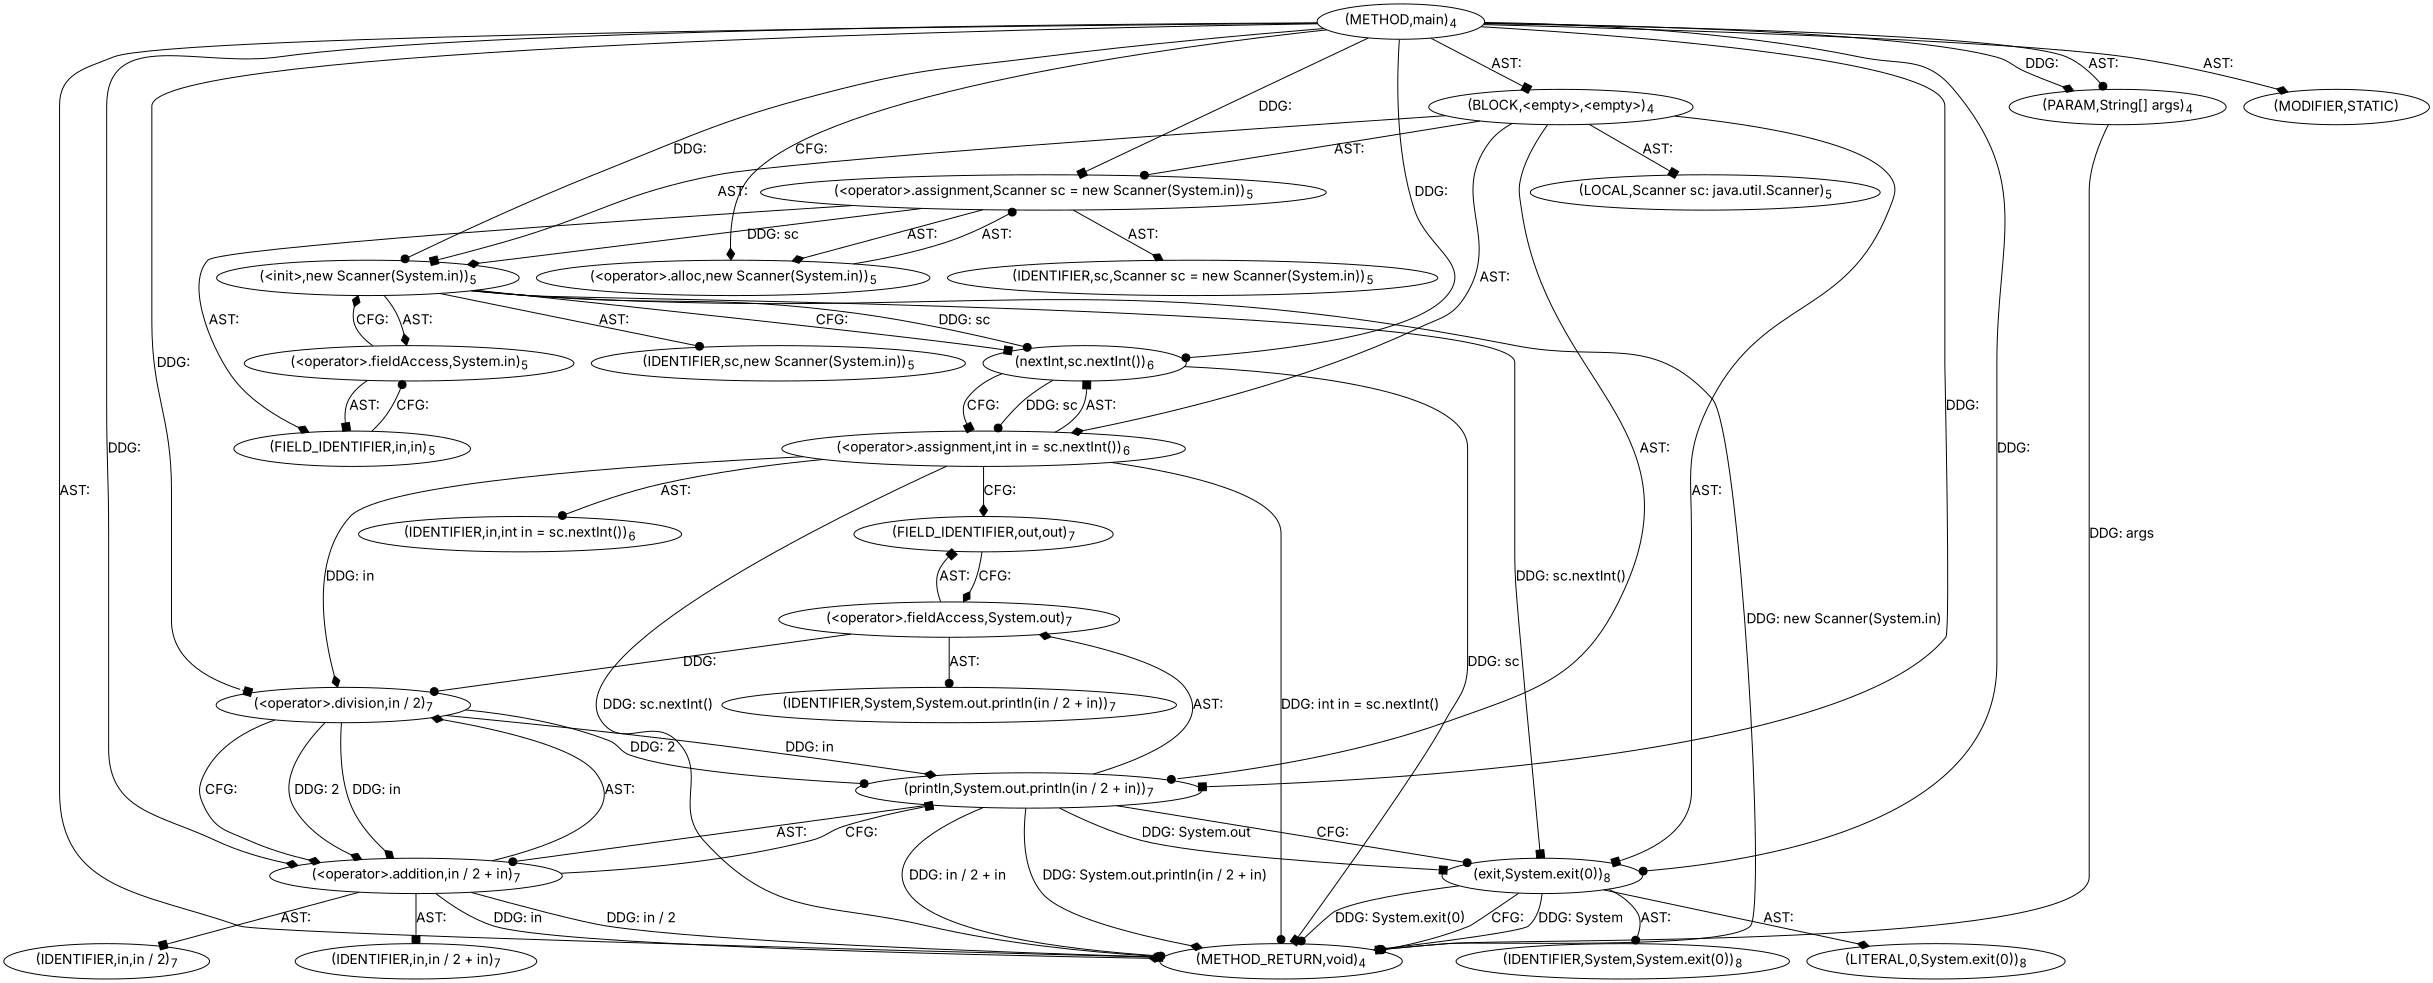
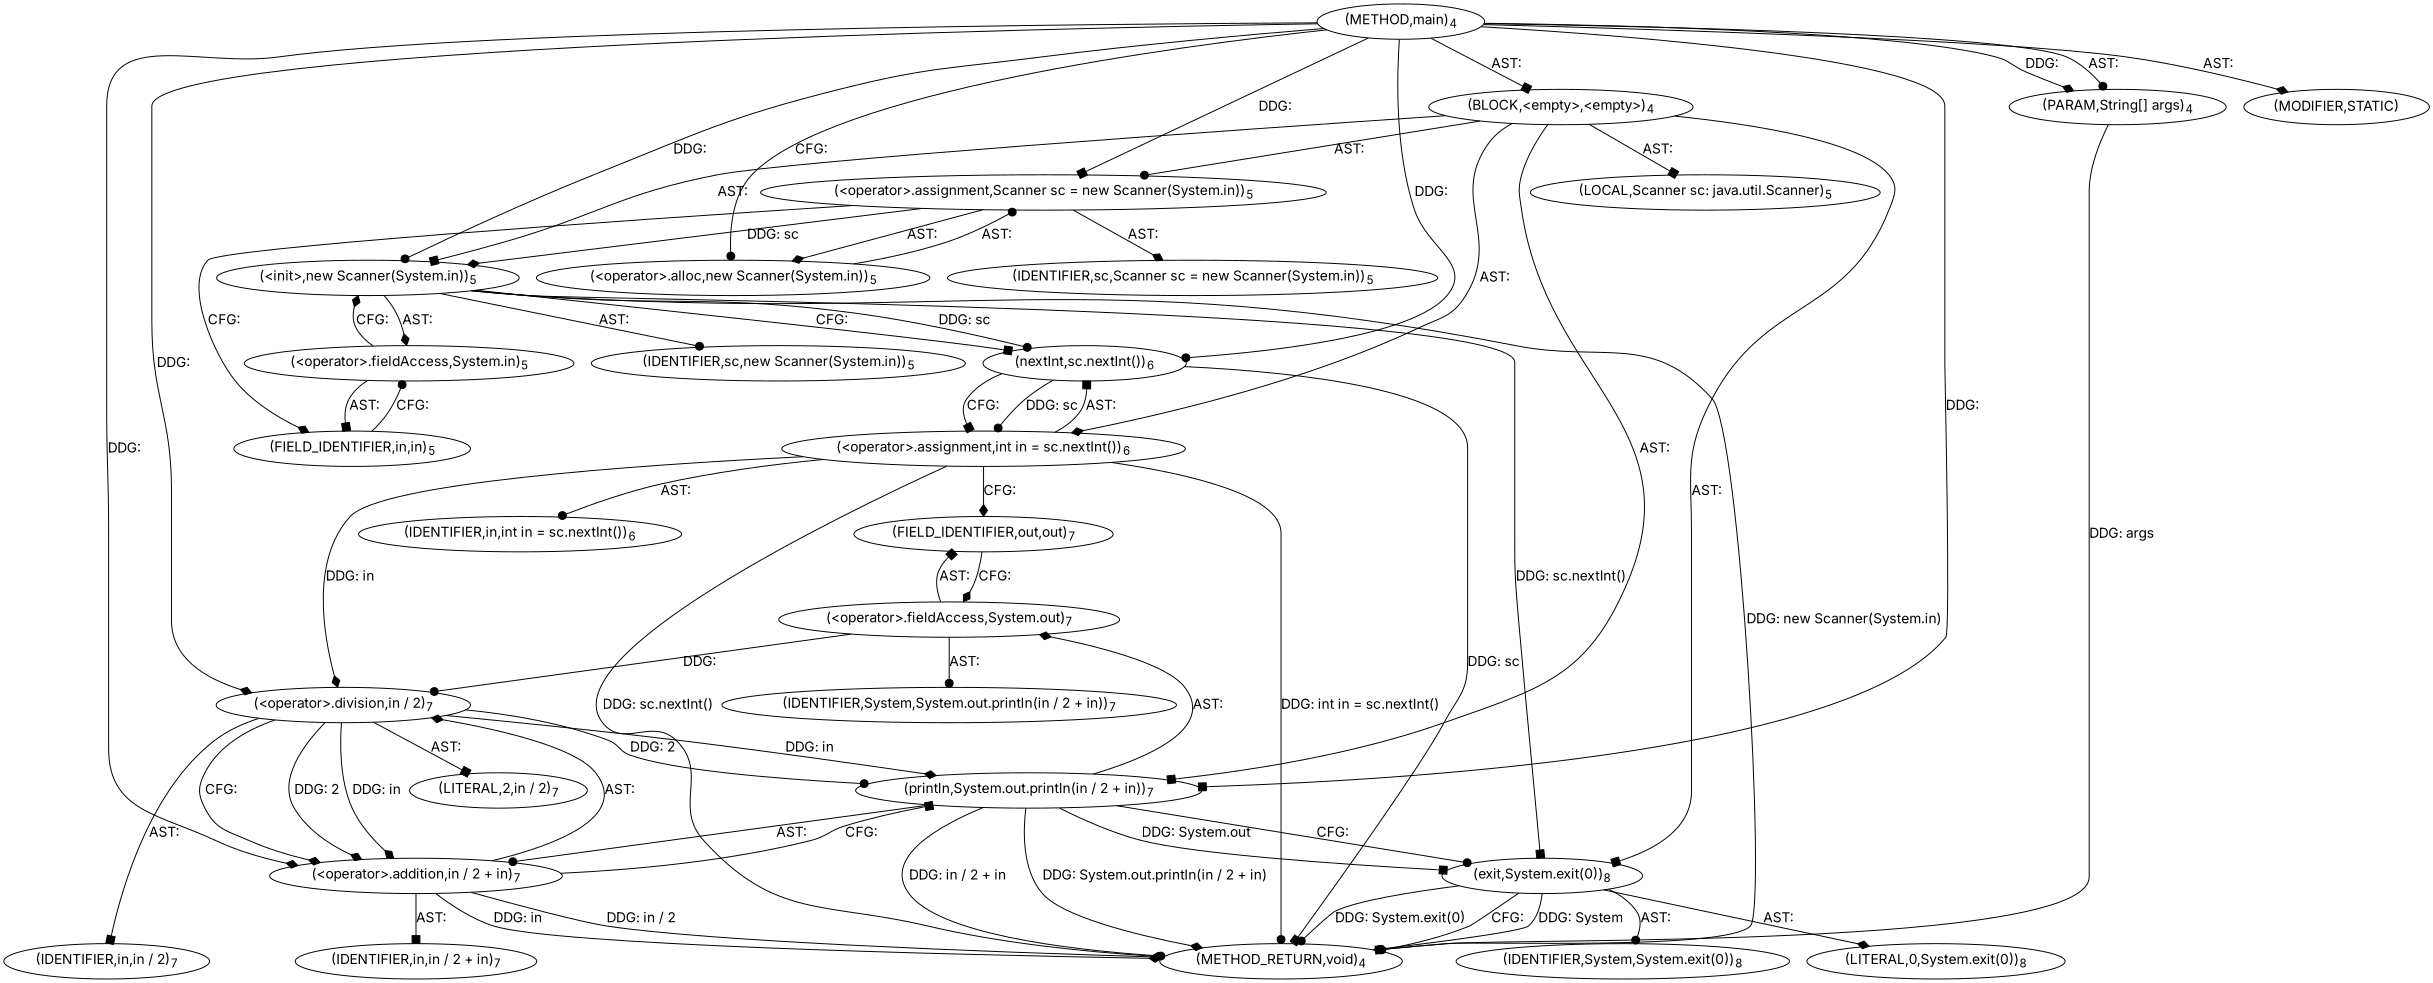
(421, 58) -> (421, 58)
(990, 82) -> (990, 82)
(226, 321) -> (226, 321)
(1997, 352) -> none
(60, 387) -> none
(1623, 591) -> (1623, 591)
none -> (498, 790)
(264, 918) -> (159, 807)
